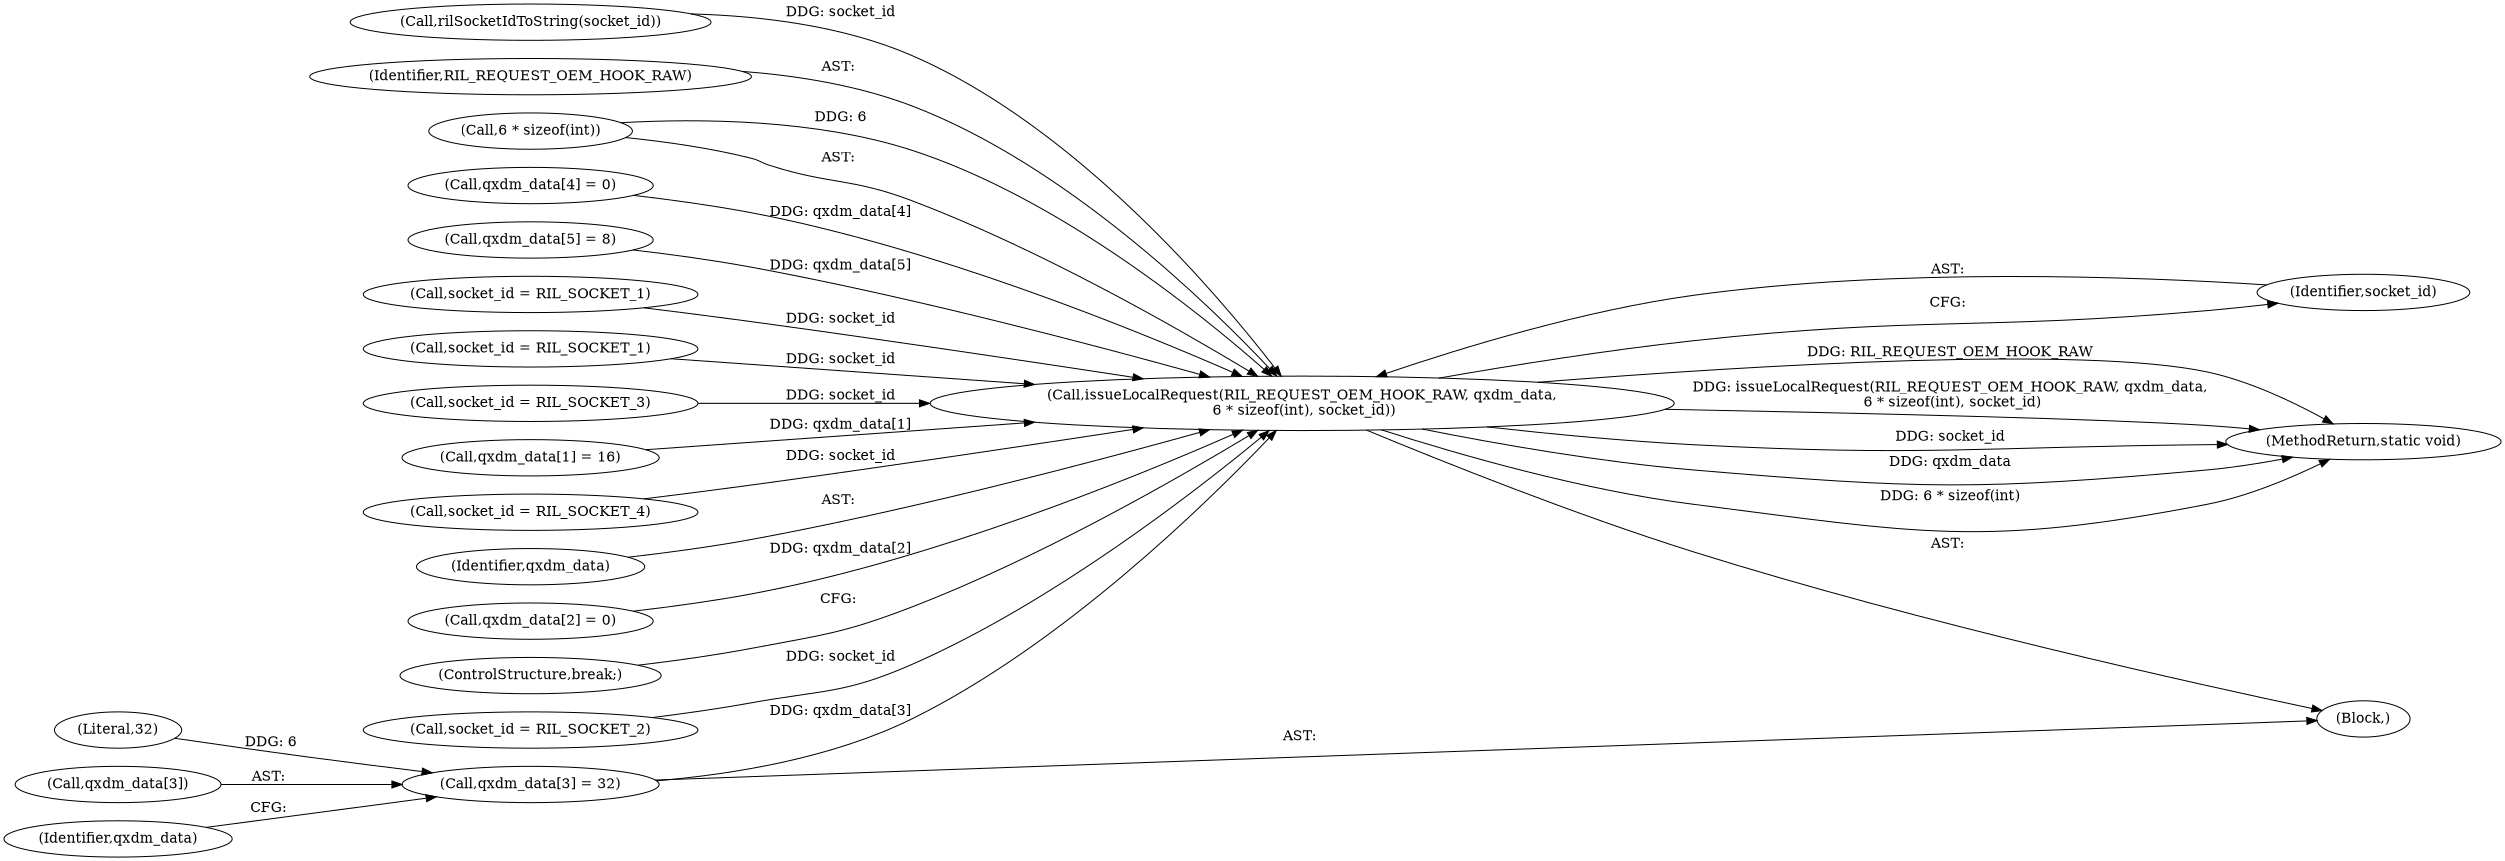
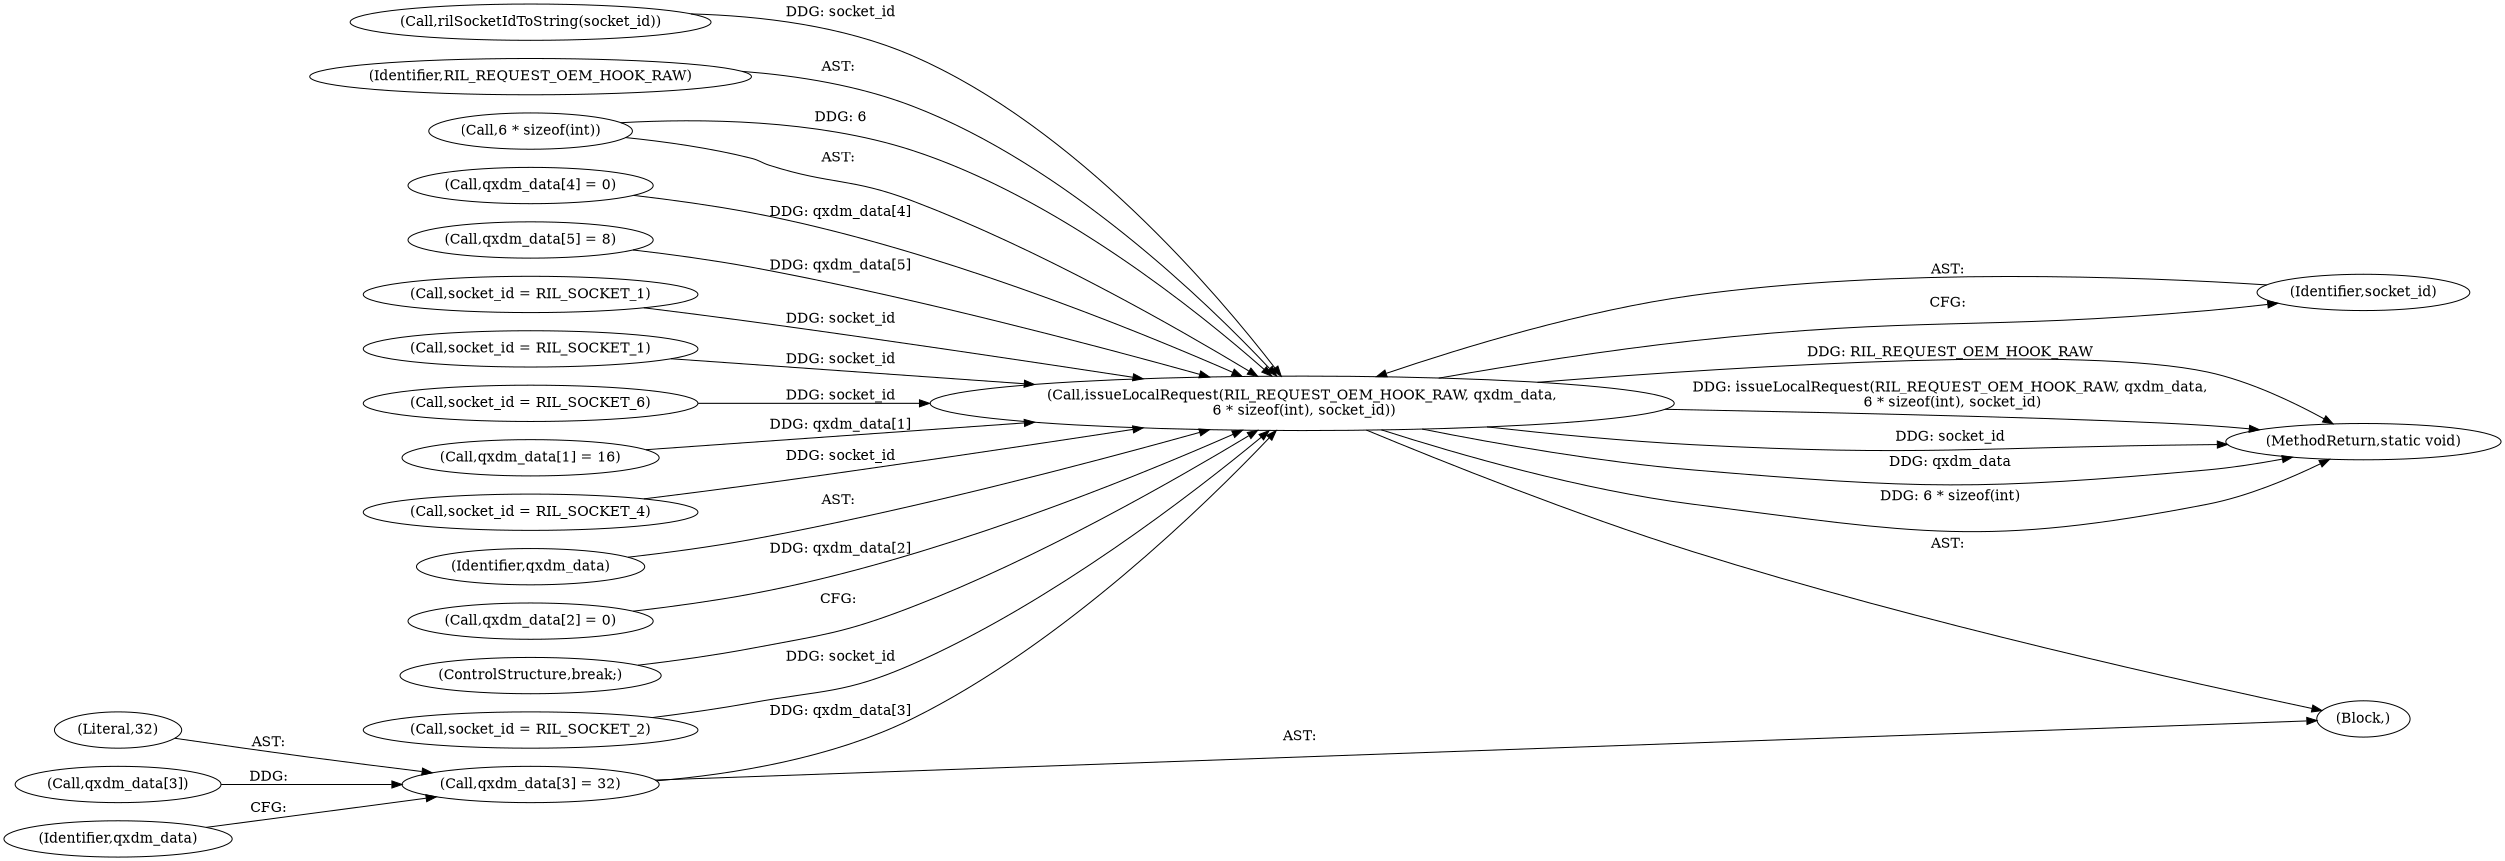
(531, 403) -> (531, 403)
(271, 743) -> (271, 743)
(271, 777) -> (271, 777)
